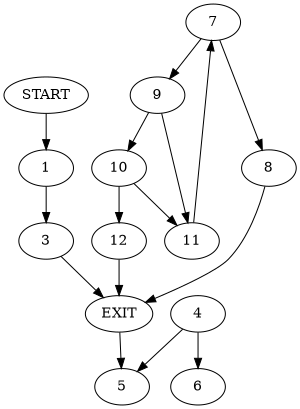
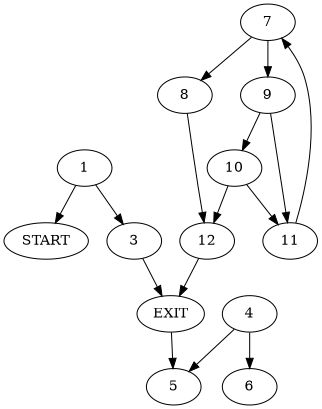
(46, 127) -> (68, 200)
(228, 260) -> (194, 163)
